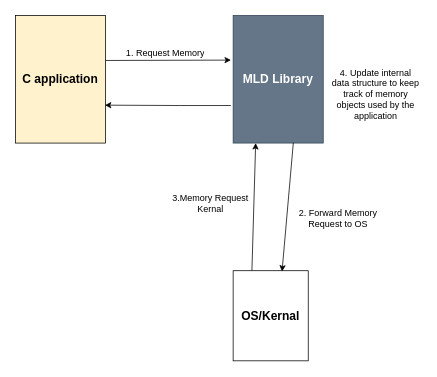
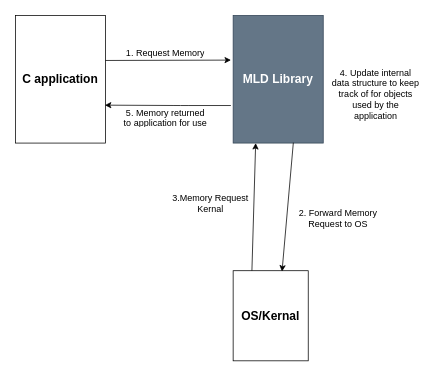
(60, 79) -> (60, 79)
(375, 94) -> (375, 94)
none -> (165, 117)
